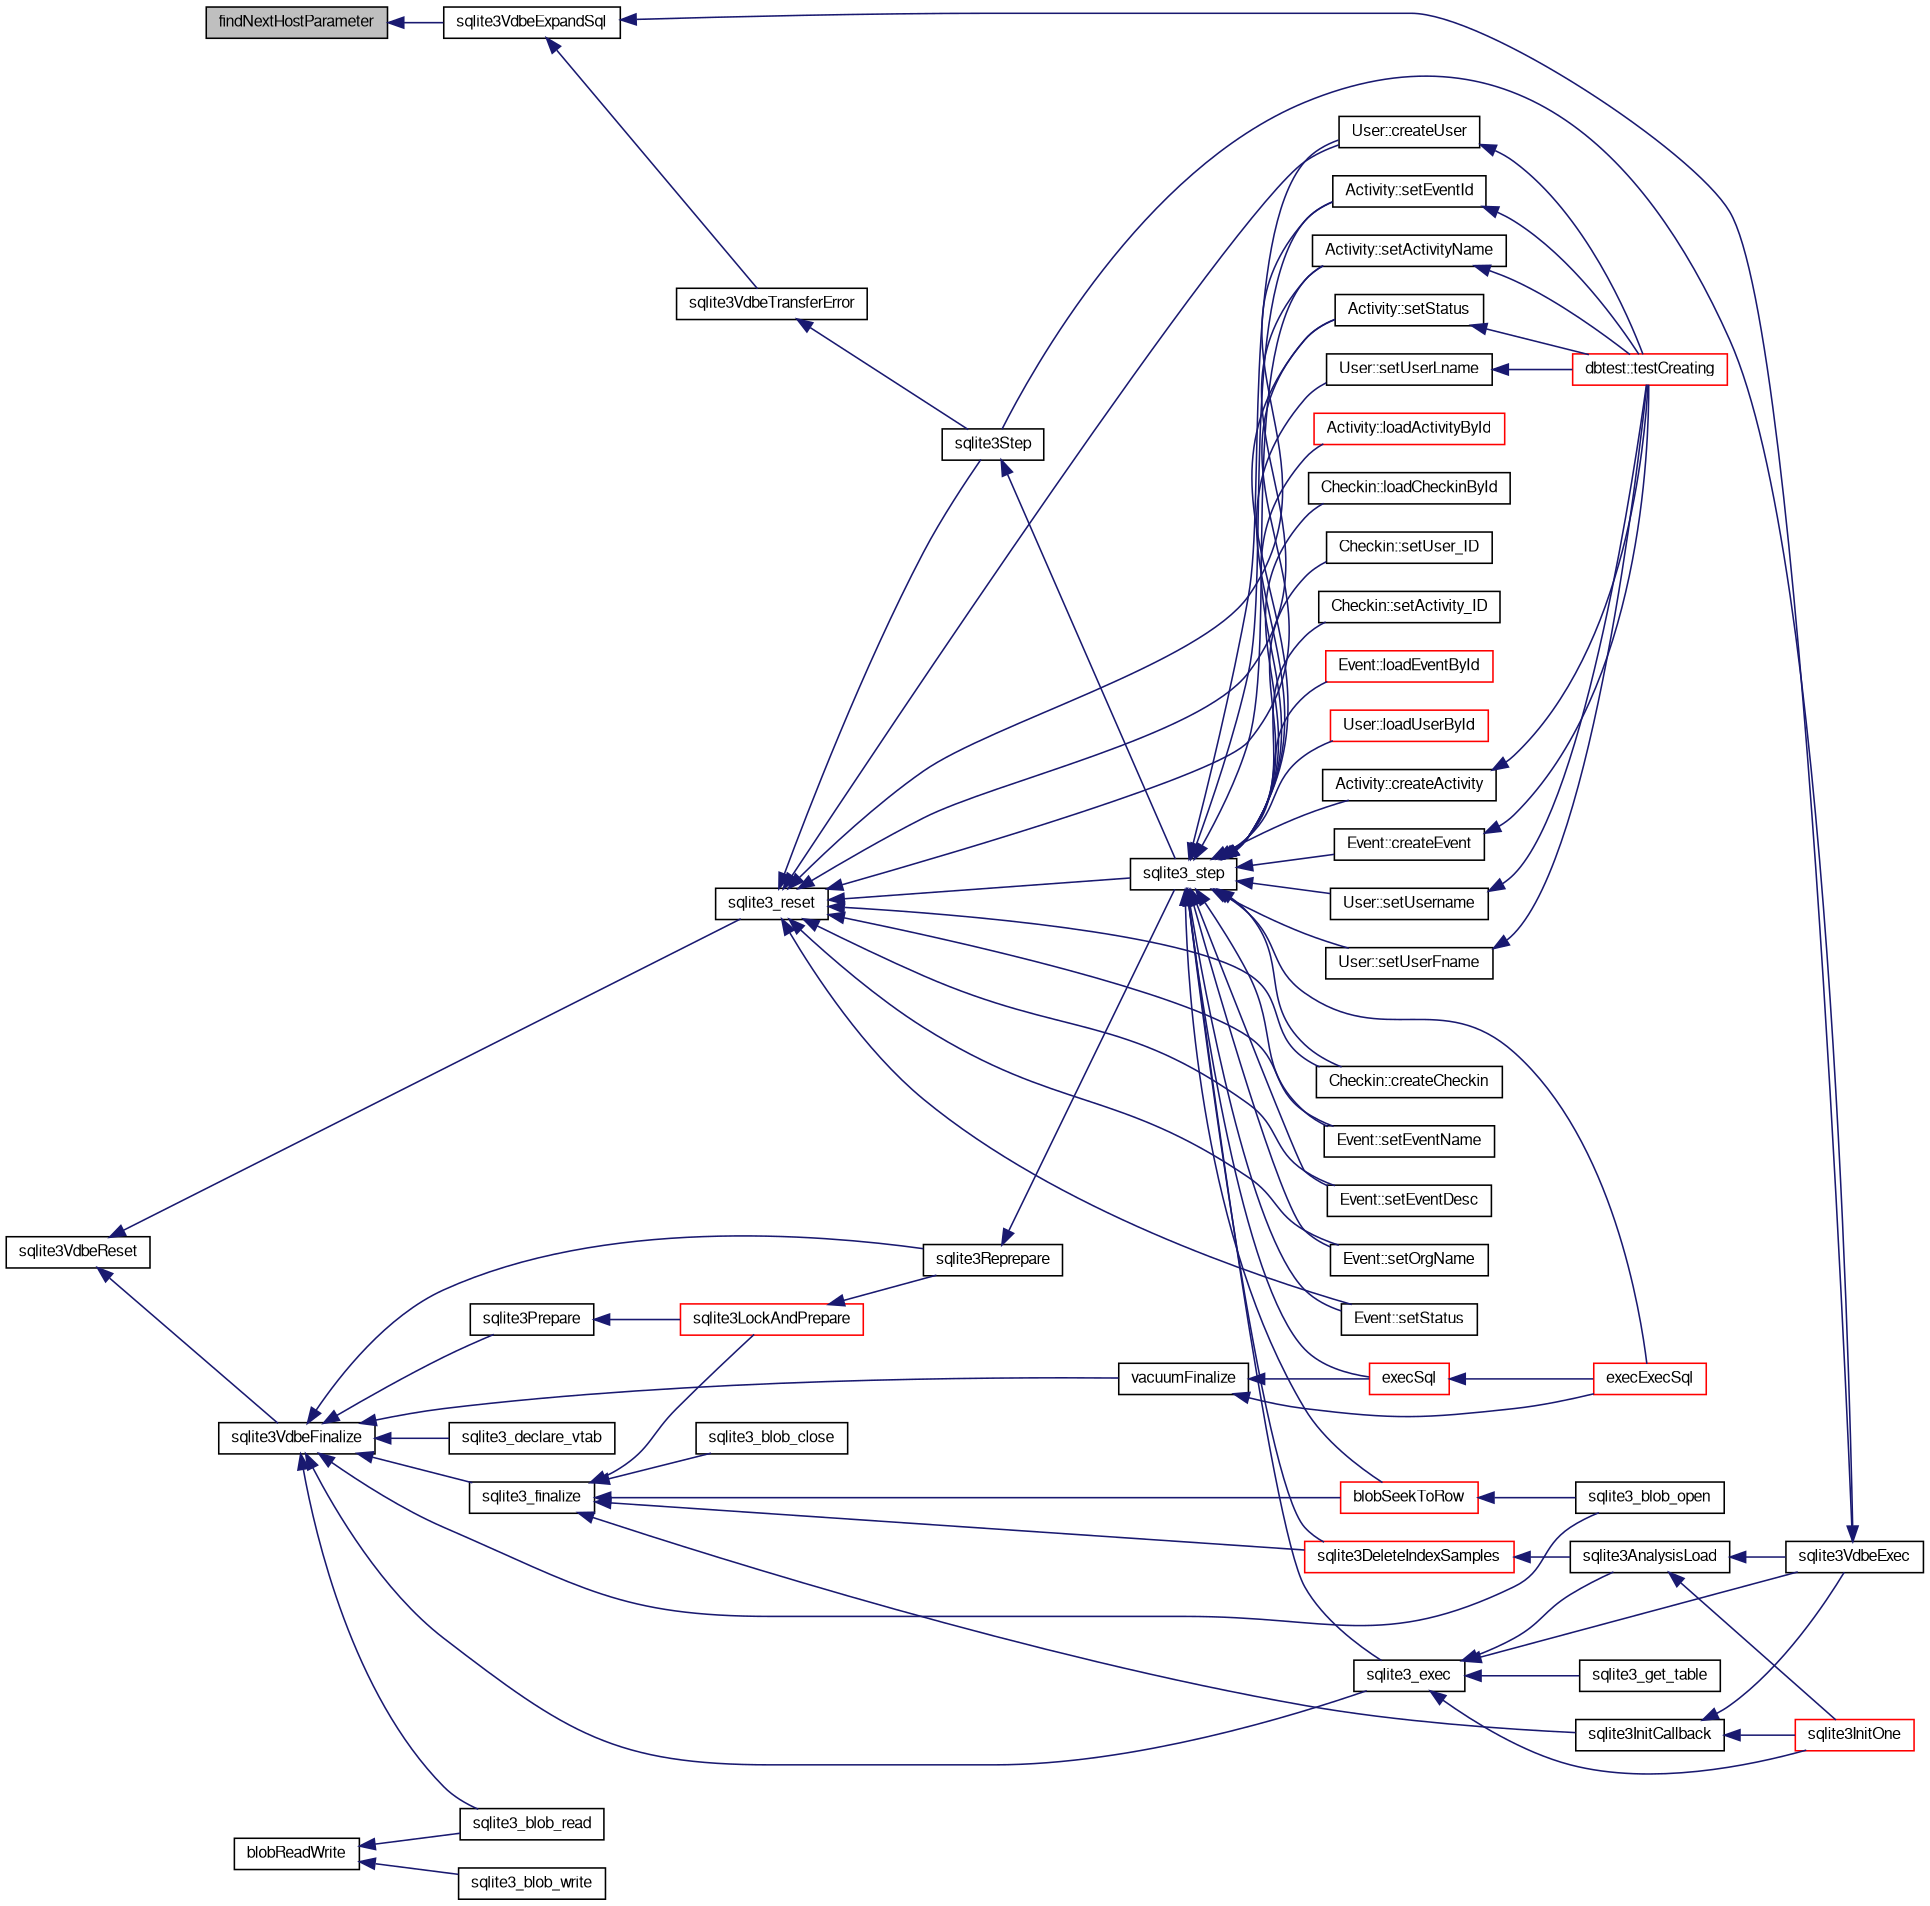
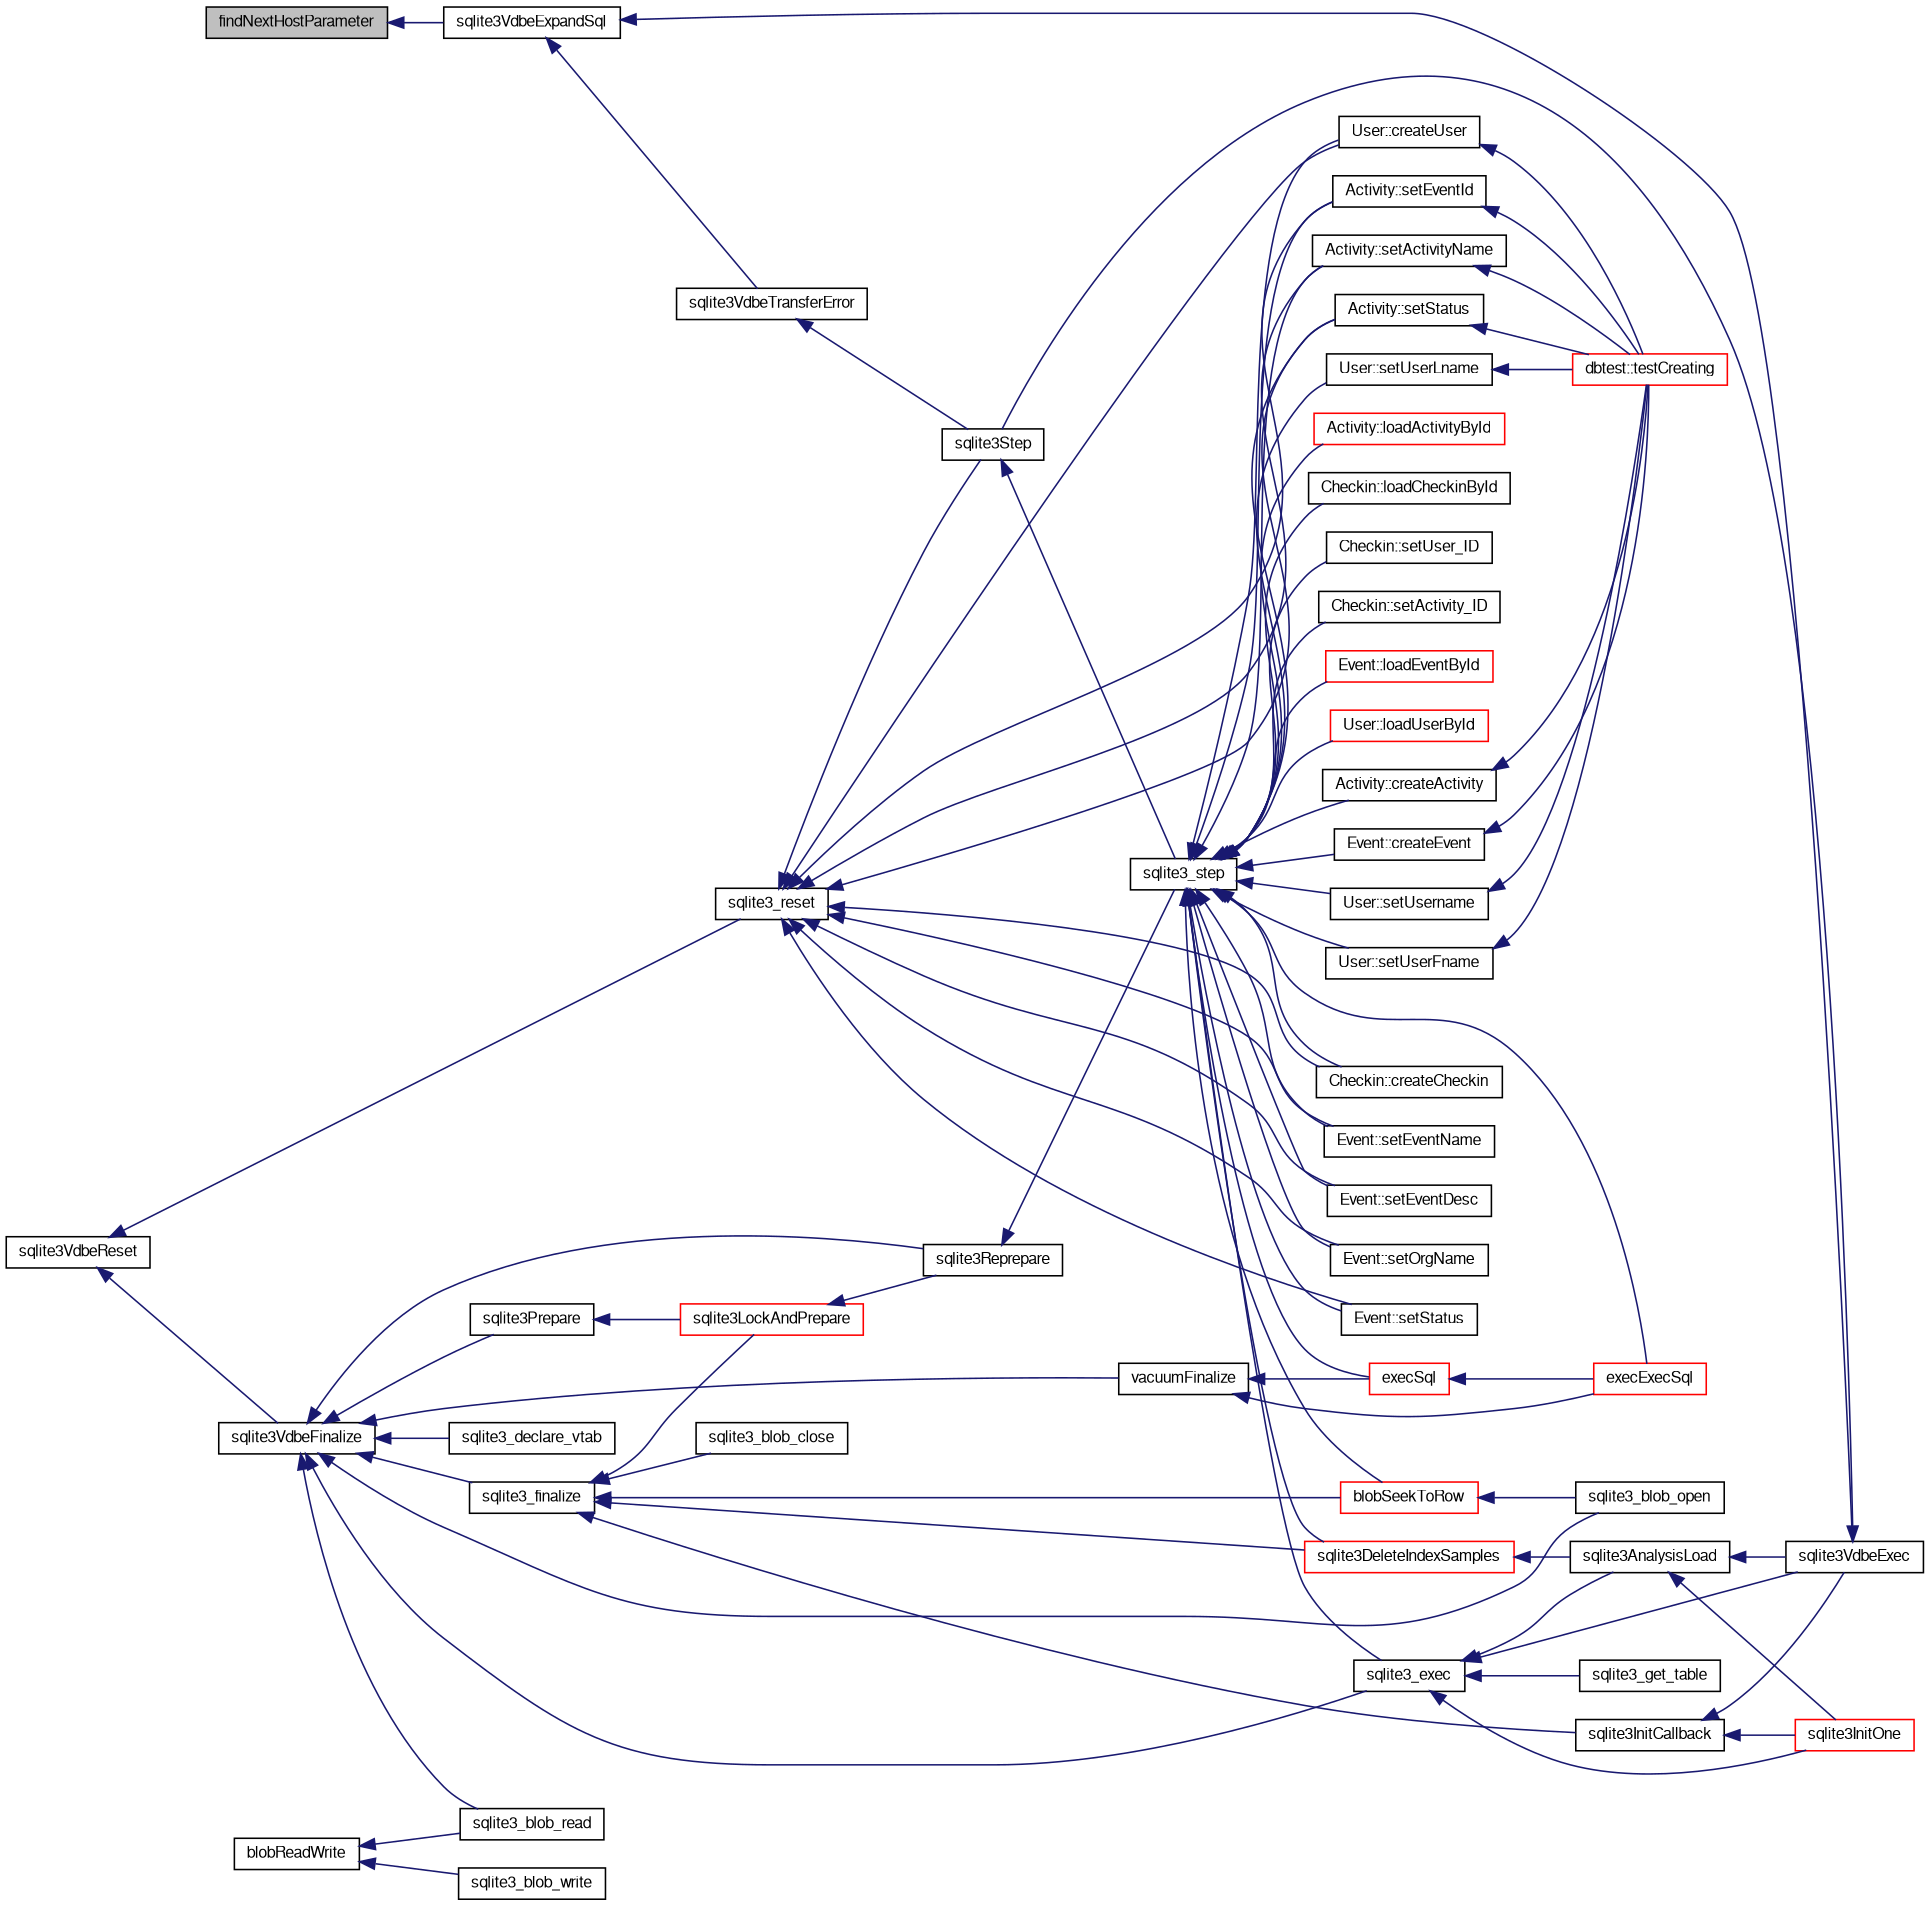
(987, 888) -> none
